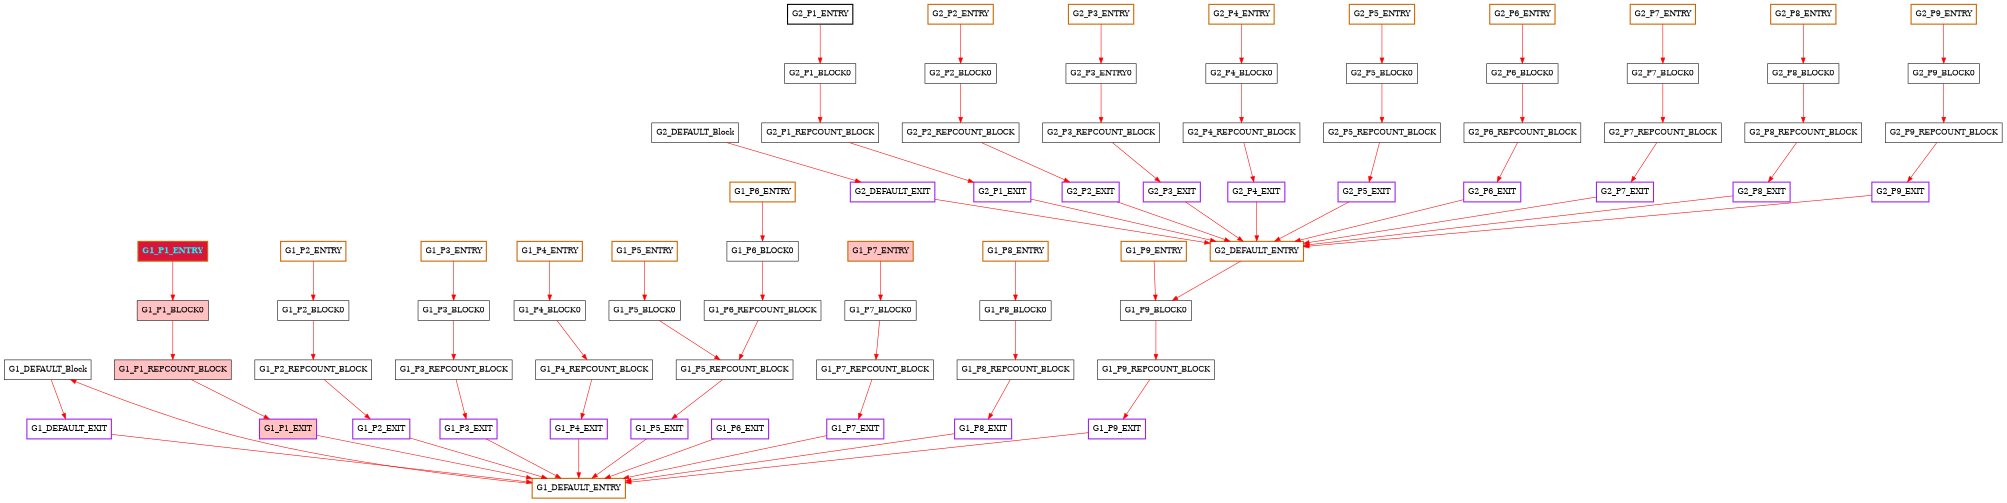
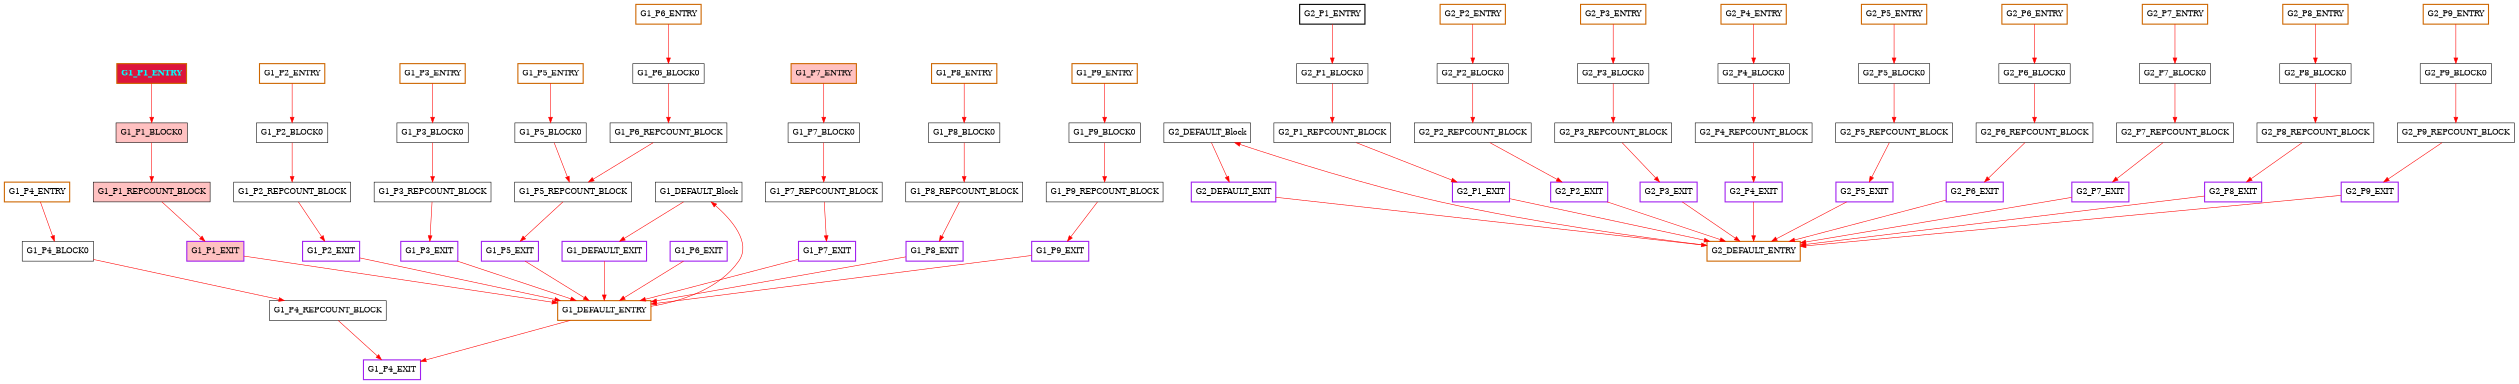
(1101, 74) -> (1613, 74)
(1209, 279) -> (1470, 208)
(579, 456) -> (498, 340)
